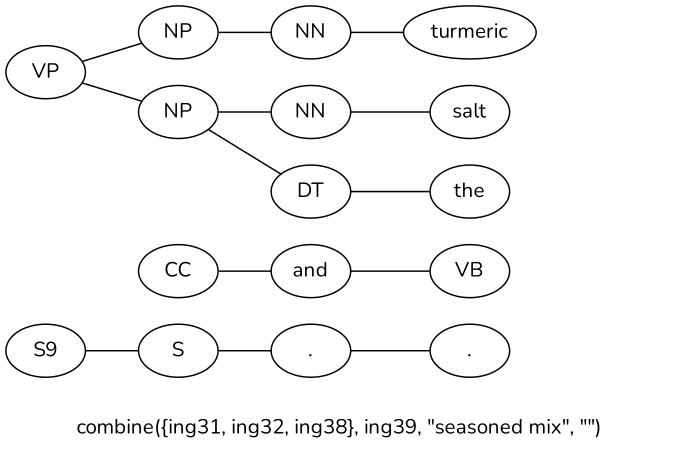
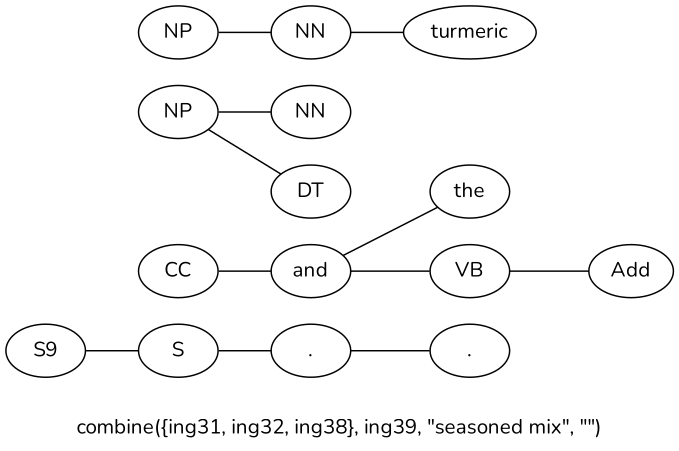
(46, 72) -> none
(470, 112) -> none
(390, 192) -> (390, 231)
none -> (631, 271)
